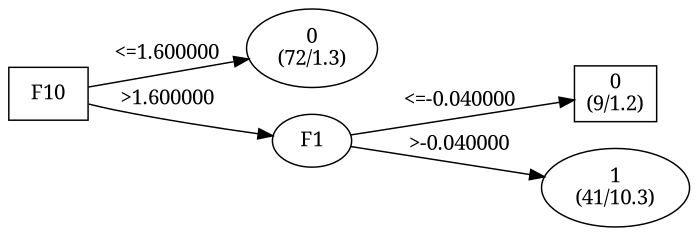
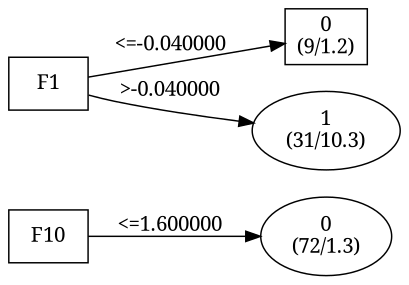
(173, 121) -> none
(312, 141) -> (48, 84)
(616, 188) -> (326, 131)
